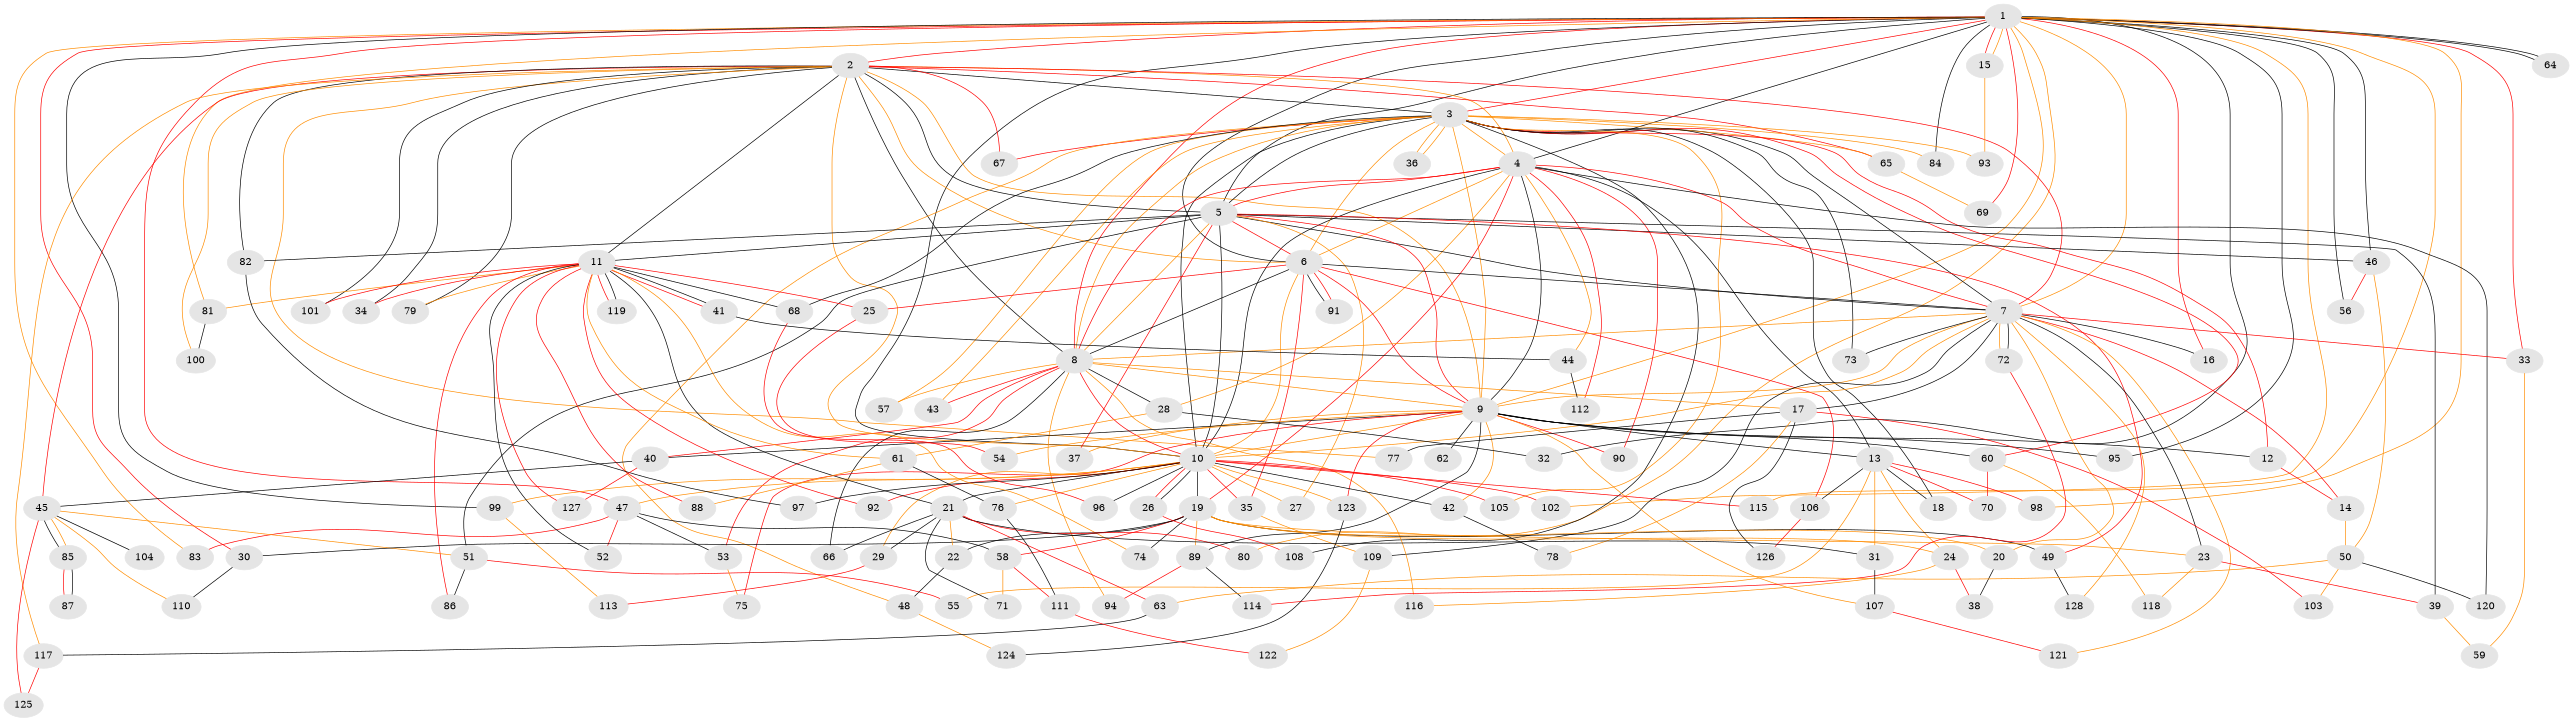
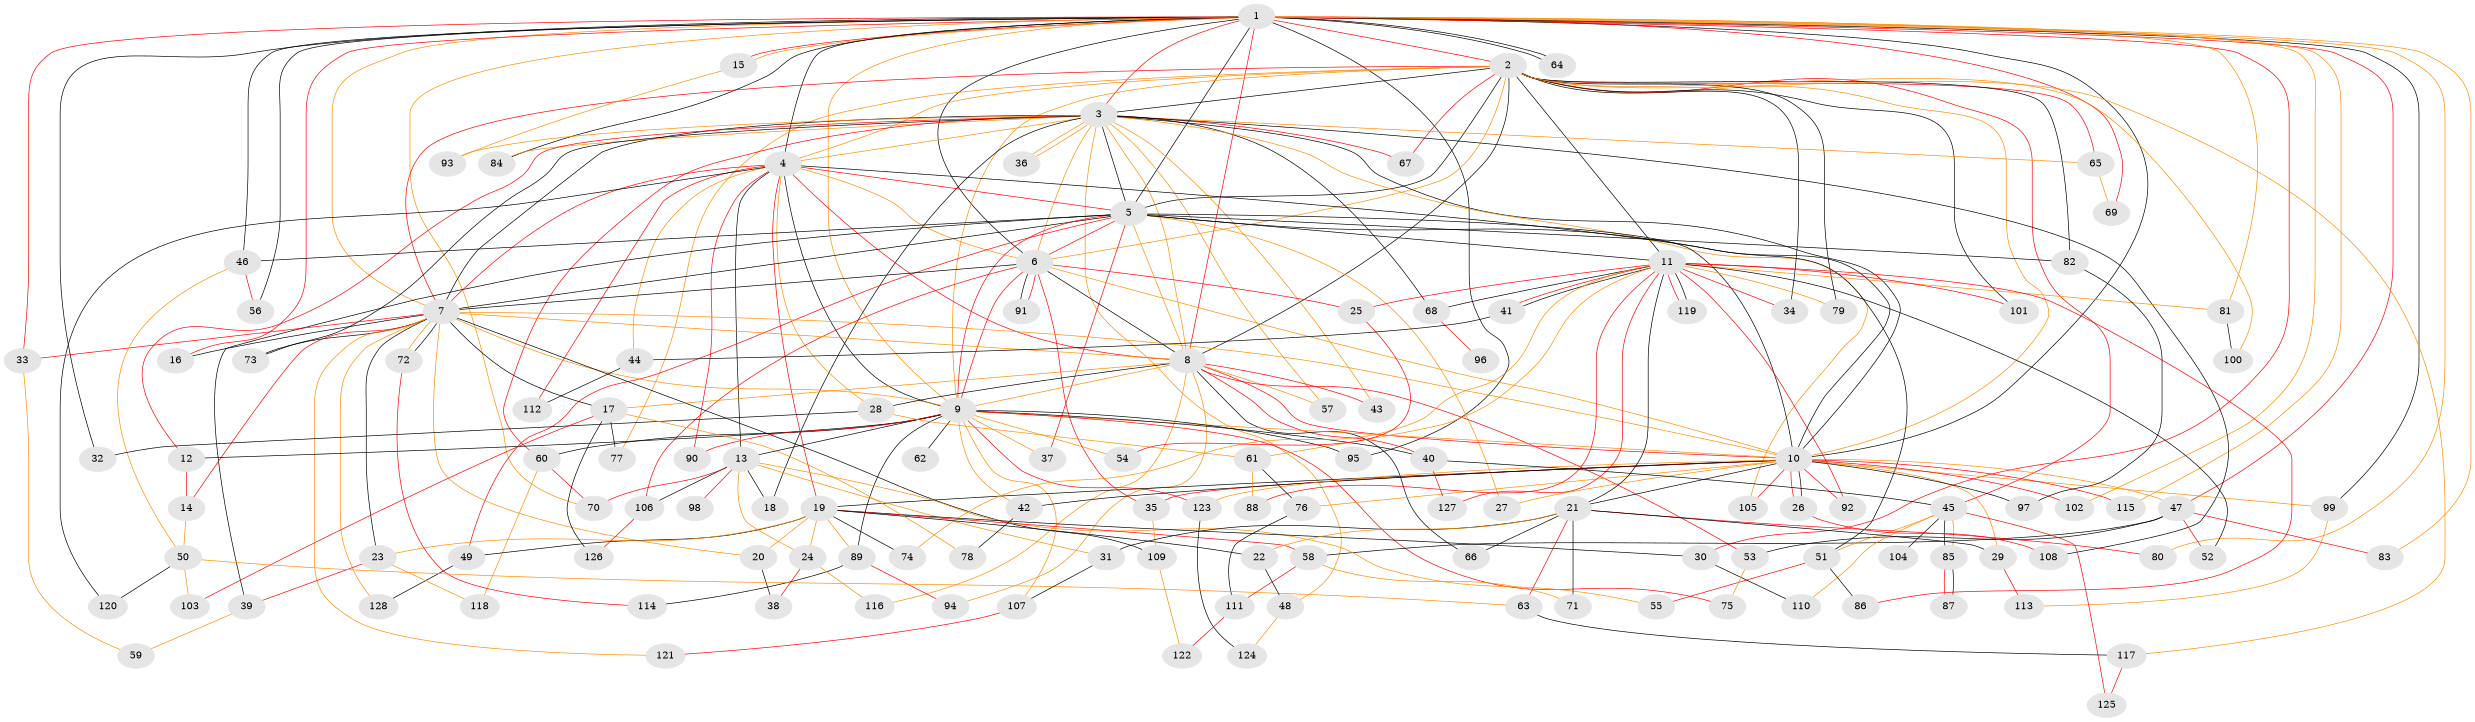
(2461, 224) -> (593, 52)
(1479, 254) -> none
(1148, 484) -> none
